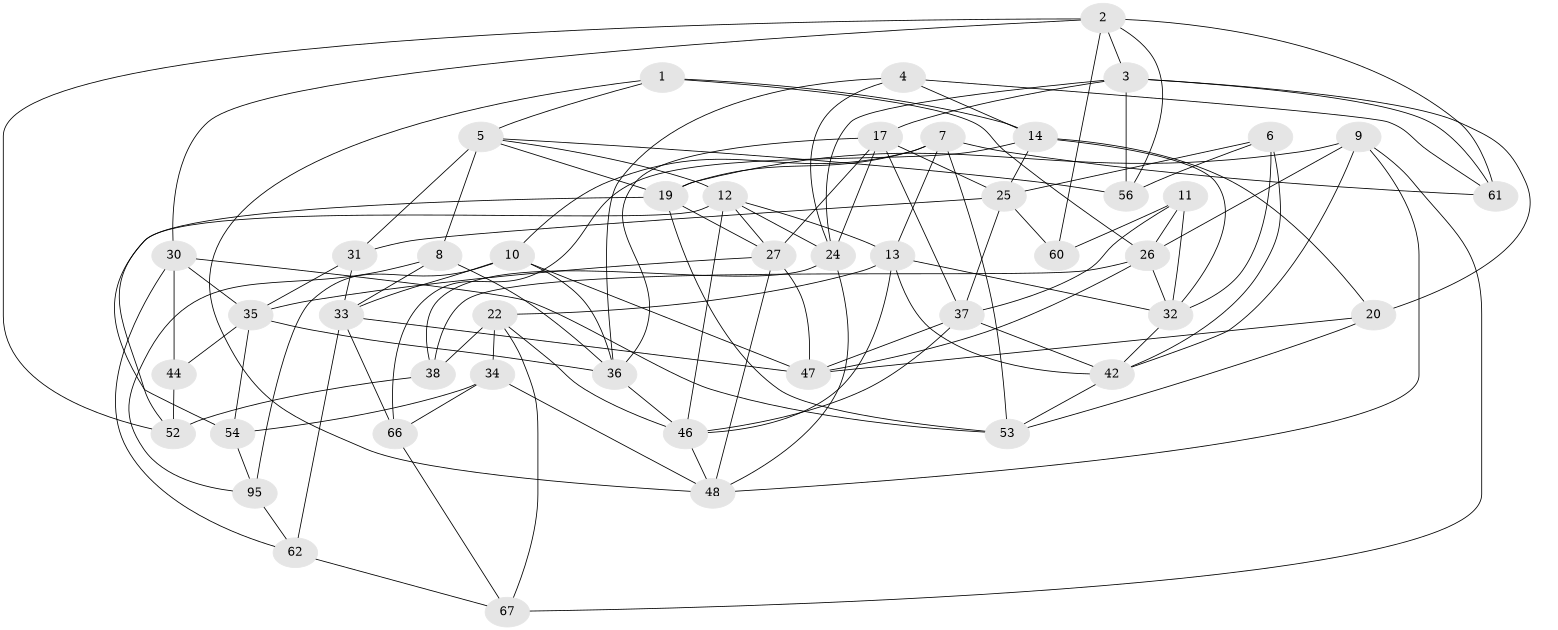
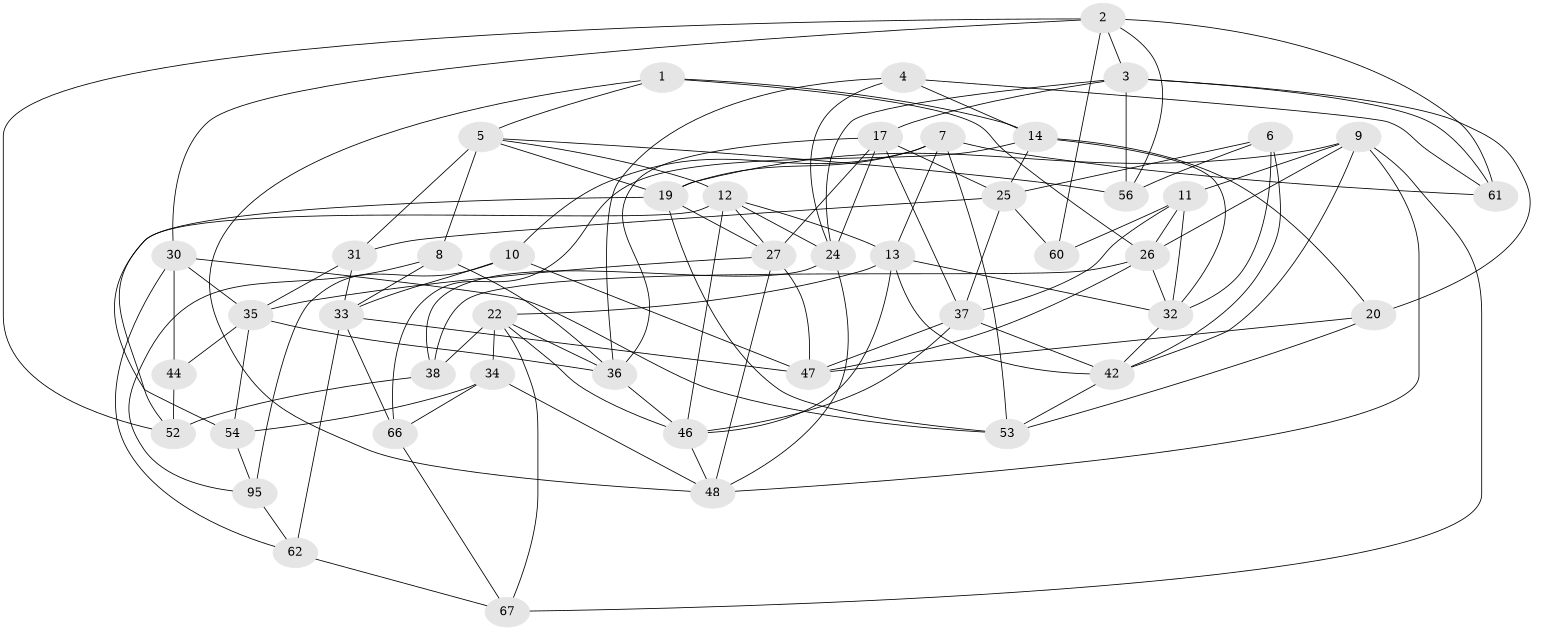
none -> (1265, 169)
(584, 301) -> (563, 349)
